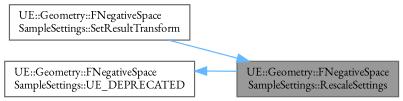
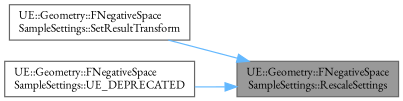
(222, 71) -> (210, 87)
